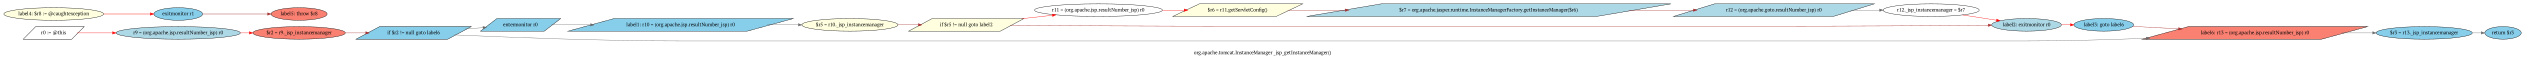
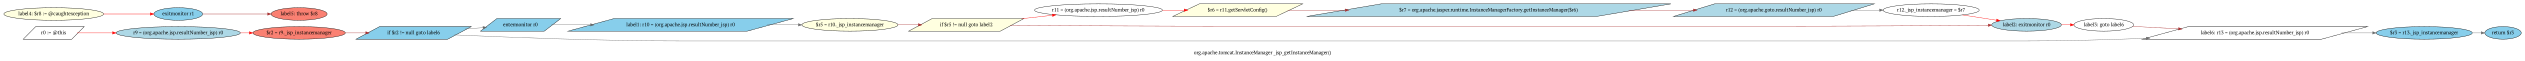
(2104, 25) -> (2104, 25)
(2255, 33) -> (2255, 33)
